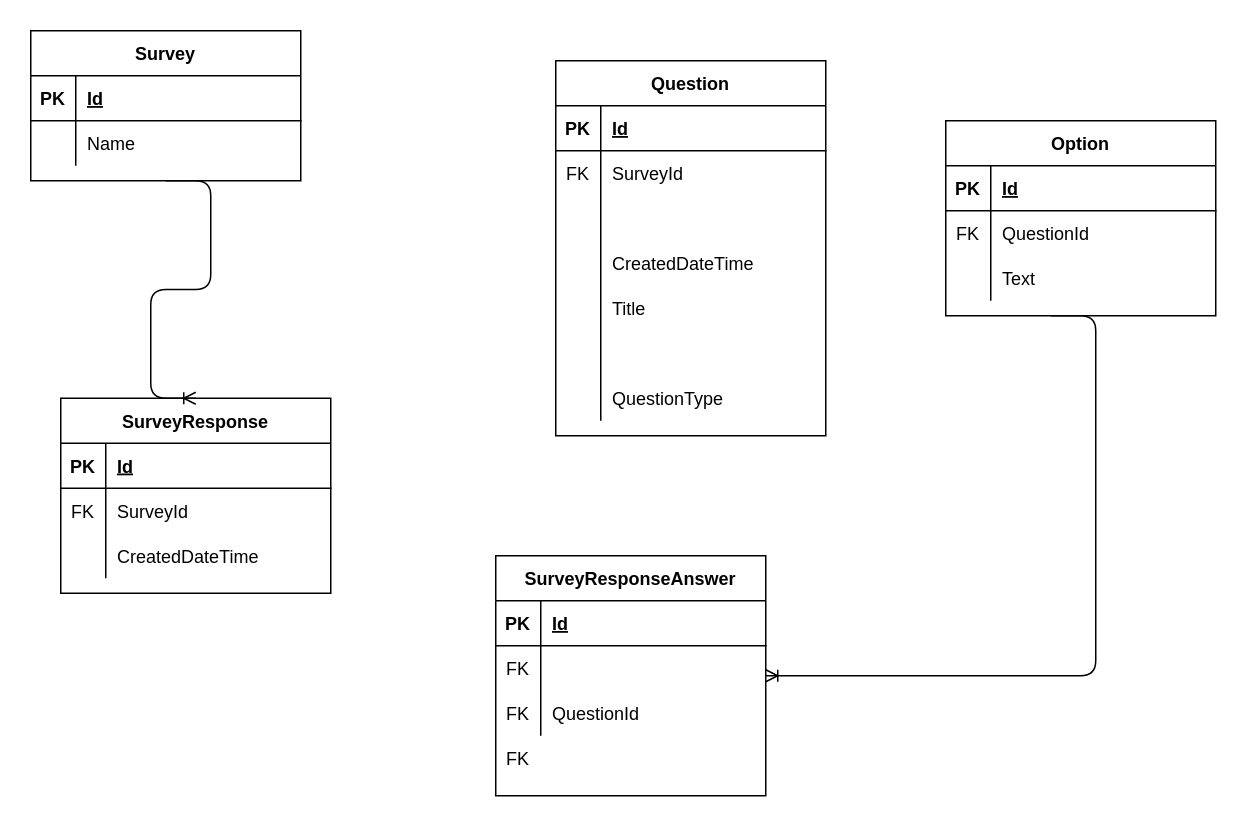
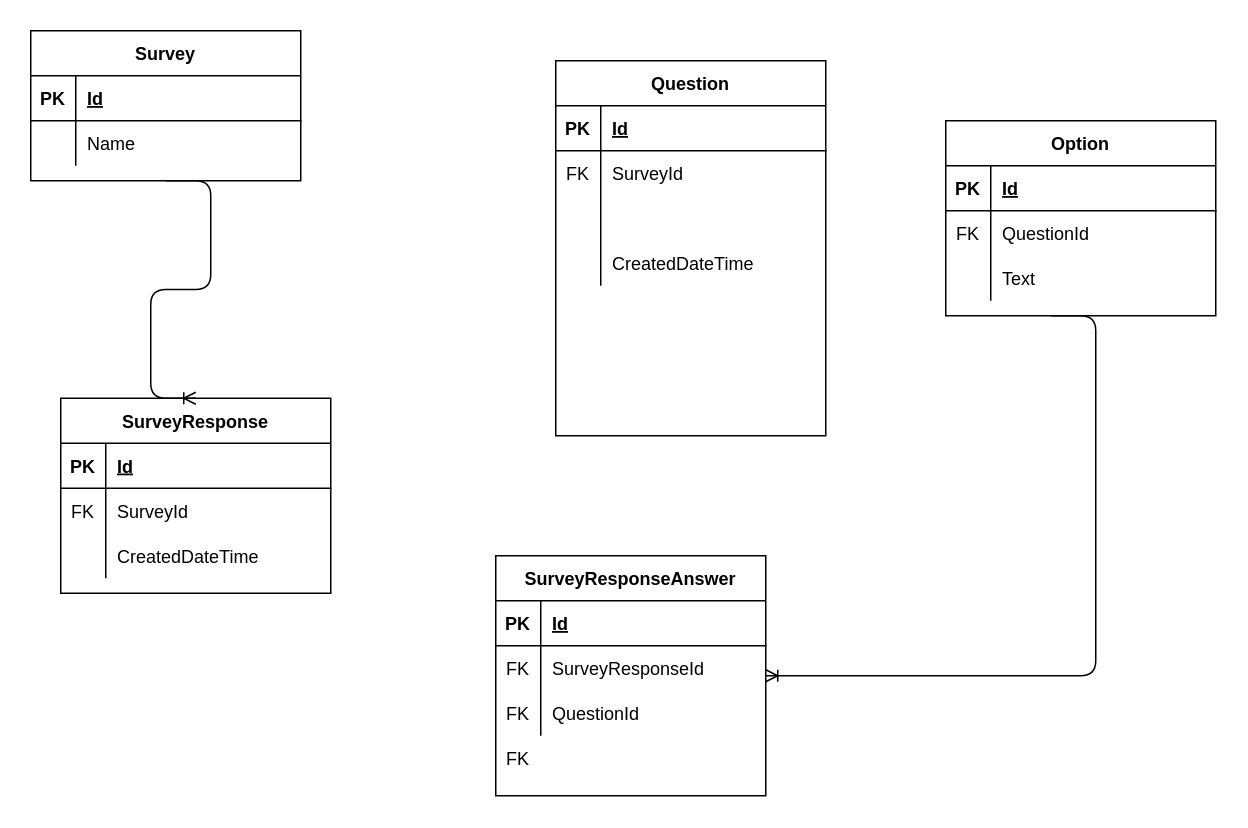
(713, 308) -> none
(713, 398) -> none
none -> (653, 668)
